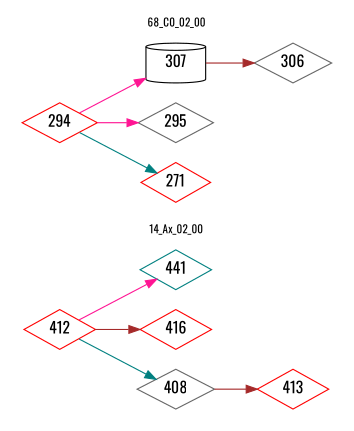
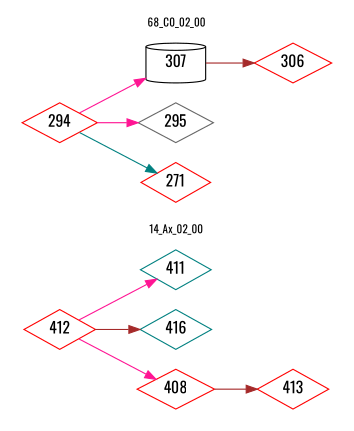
(293, 63) -> (293, 63)
(176, 270) -> (176, 270)
(176, 329) -> (176, 329)
(113, 357) -> (113, 357)
(176, 389) -> (176, 389)
